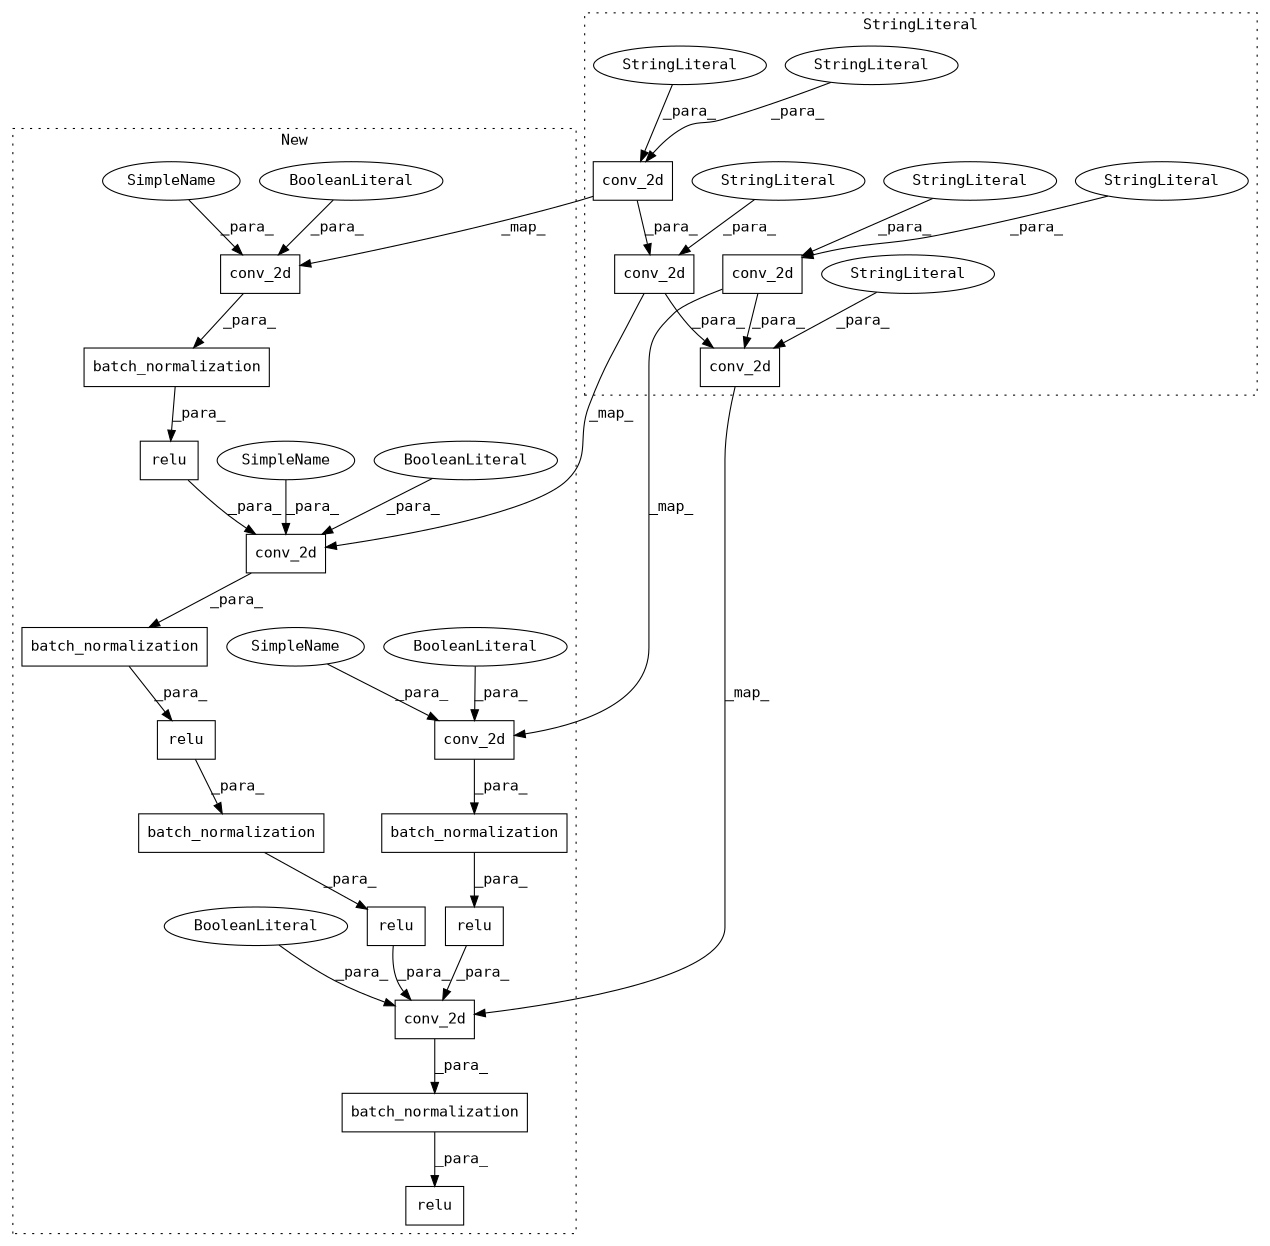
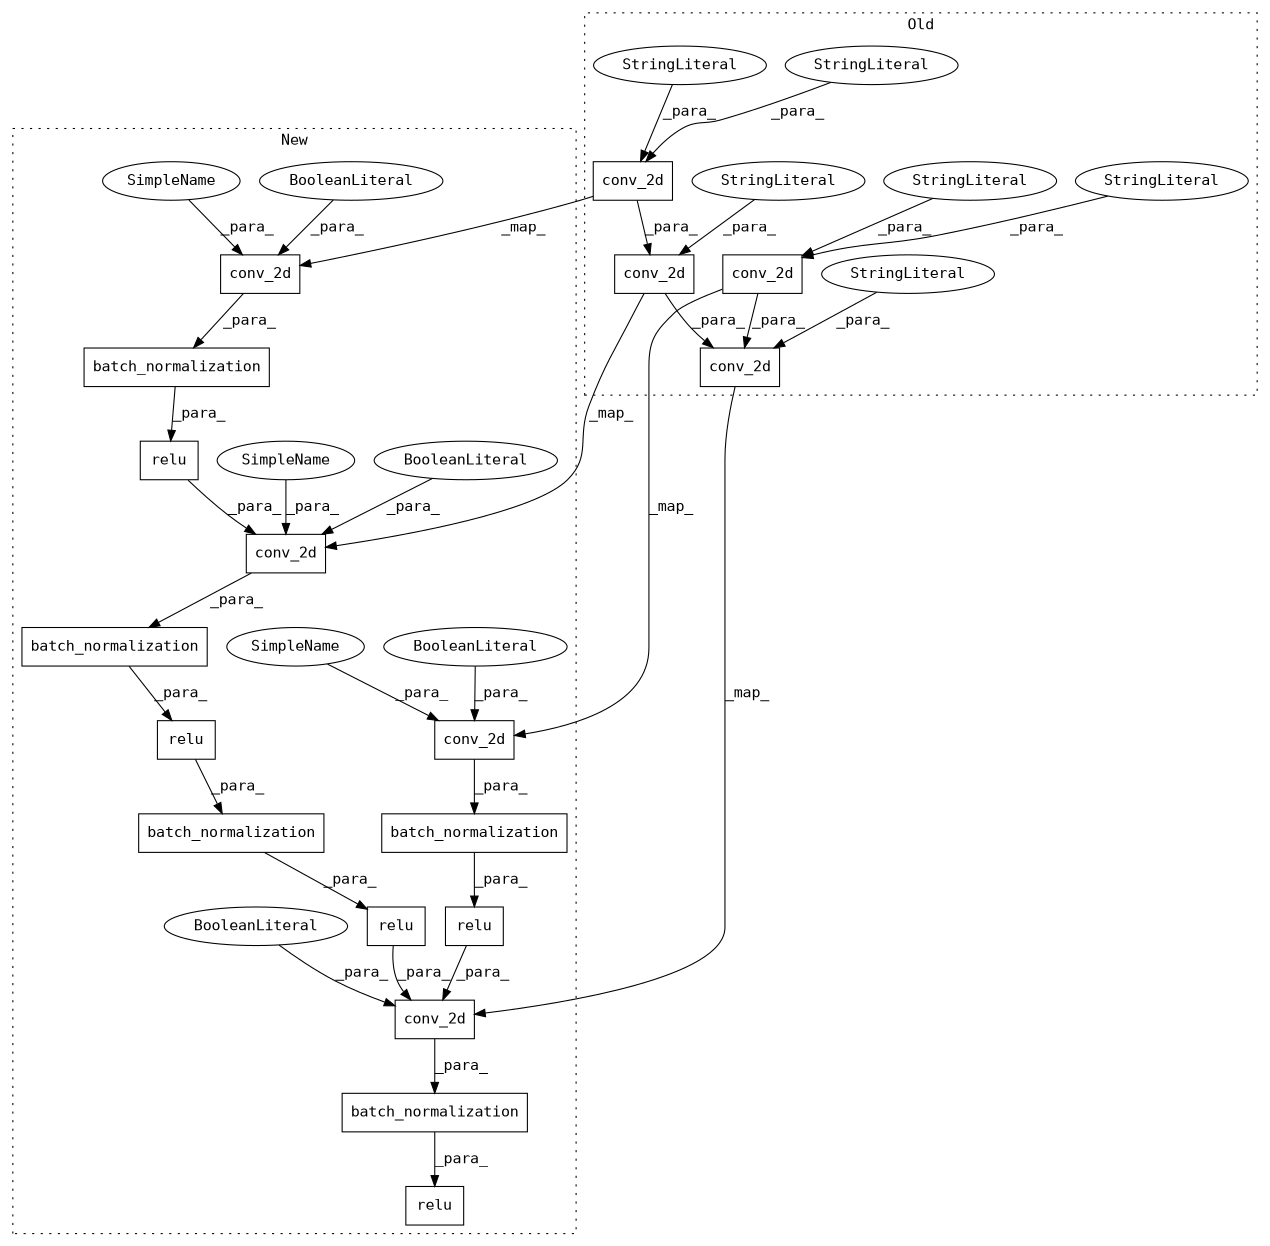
(921, 25) -> (921, 25)
